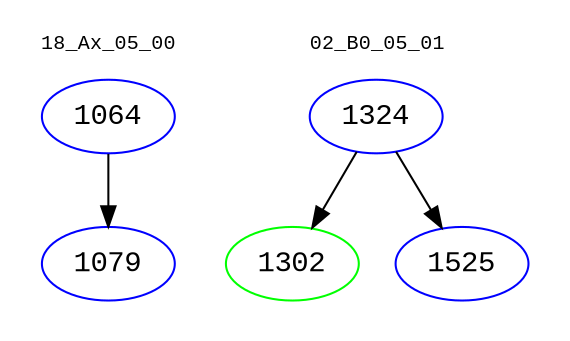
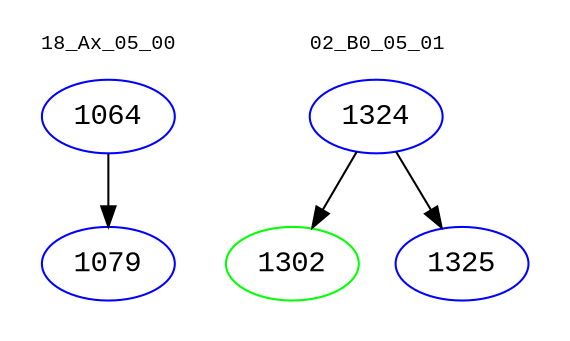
(462, 264) -> (462, 264)
